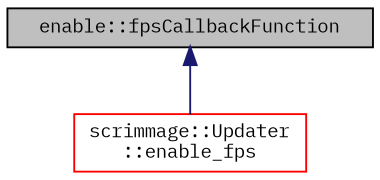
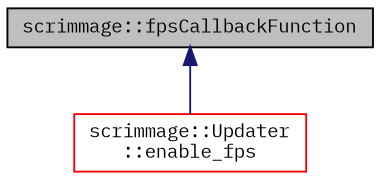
(190, 28) -> (190, 28)
